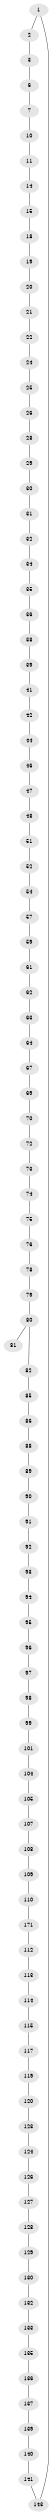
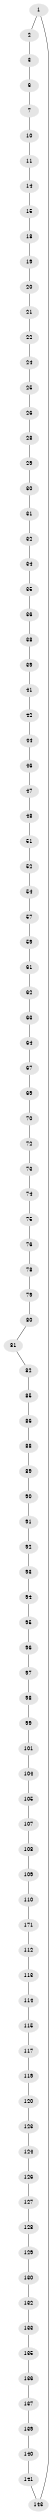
(29, 1346) -> (21, 1358)
